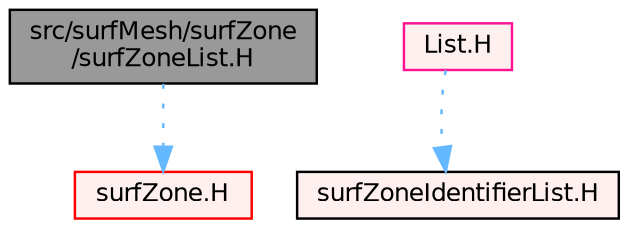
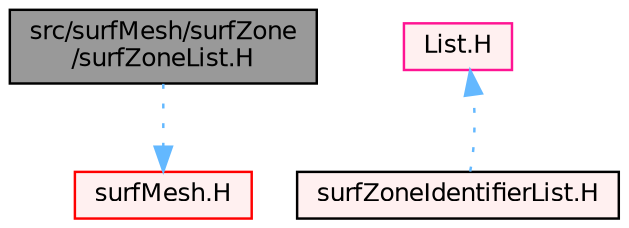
(442, 108) -> (474, 134)
(163, 195) -> (163, 195)
